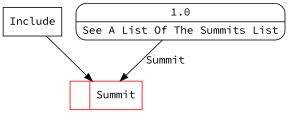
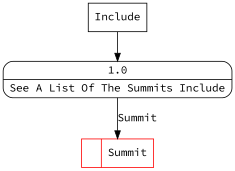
(180, 30) -> (118, 88)
(66, 56) -> (118, 43)
